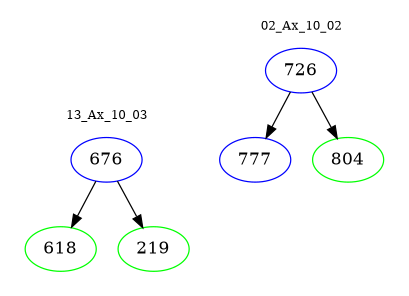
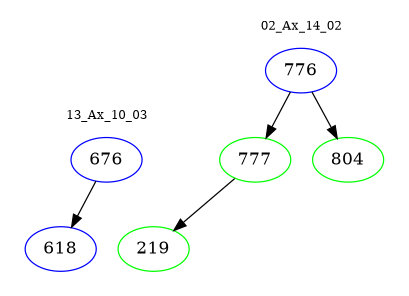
(302, 27) -> (302, 27)
(301, 71) -> (301, 71)
(255, 160) -> (255, 160)
(127, 199) -> (209, 200)
(61, 249) -> (61, 249)
